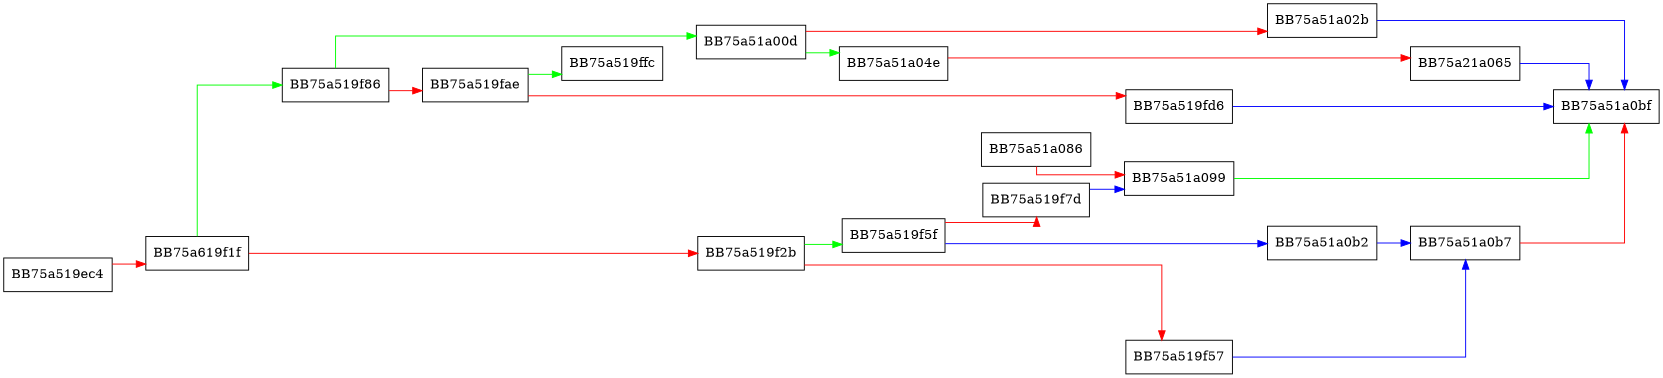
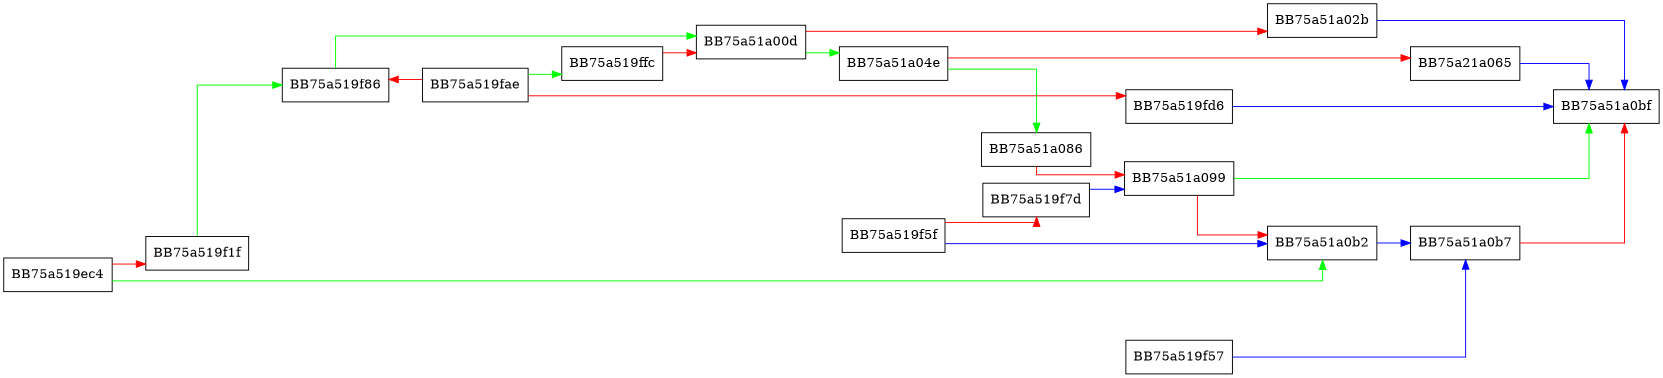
none -> (675, 53)
none -> (1019, 69)
(401, 91) -> (410, 79)
none -> (1208, 235)
(197, 253) -> (197, 253)
(751, 253) -> none
none -> (723, 281)
